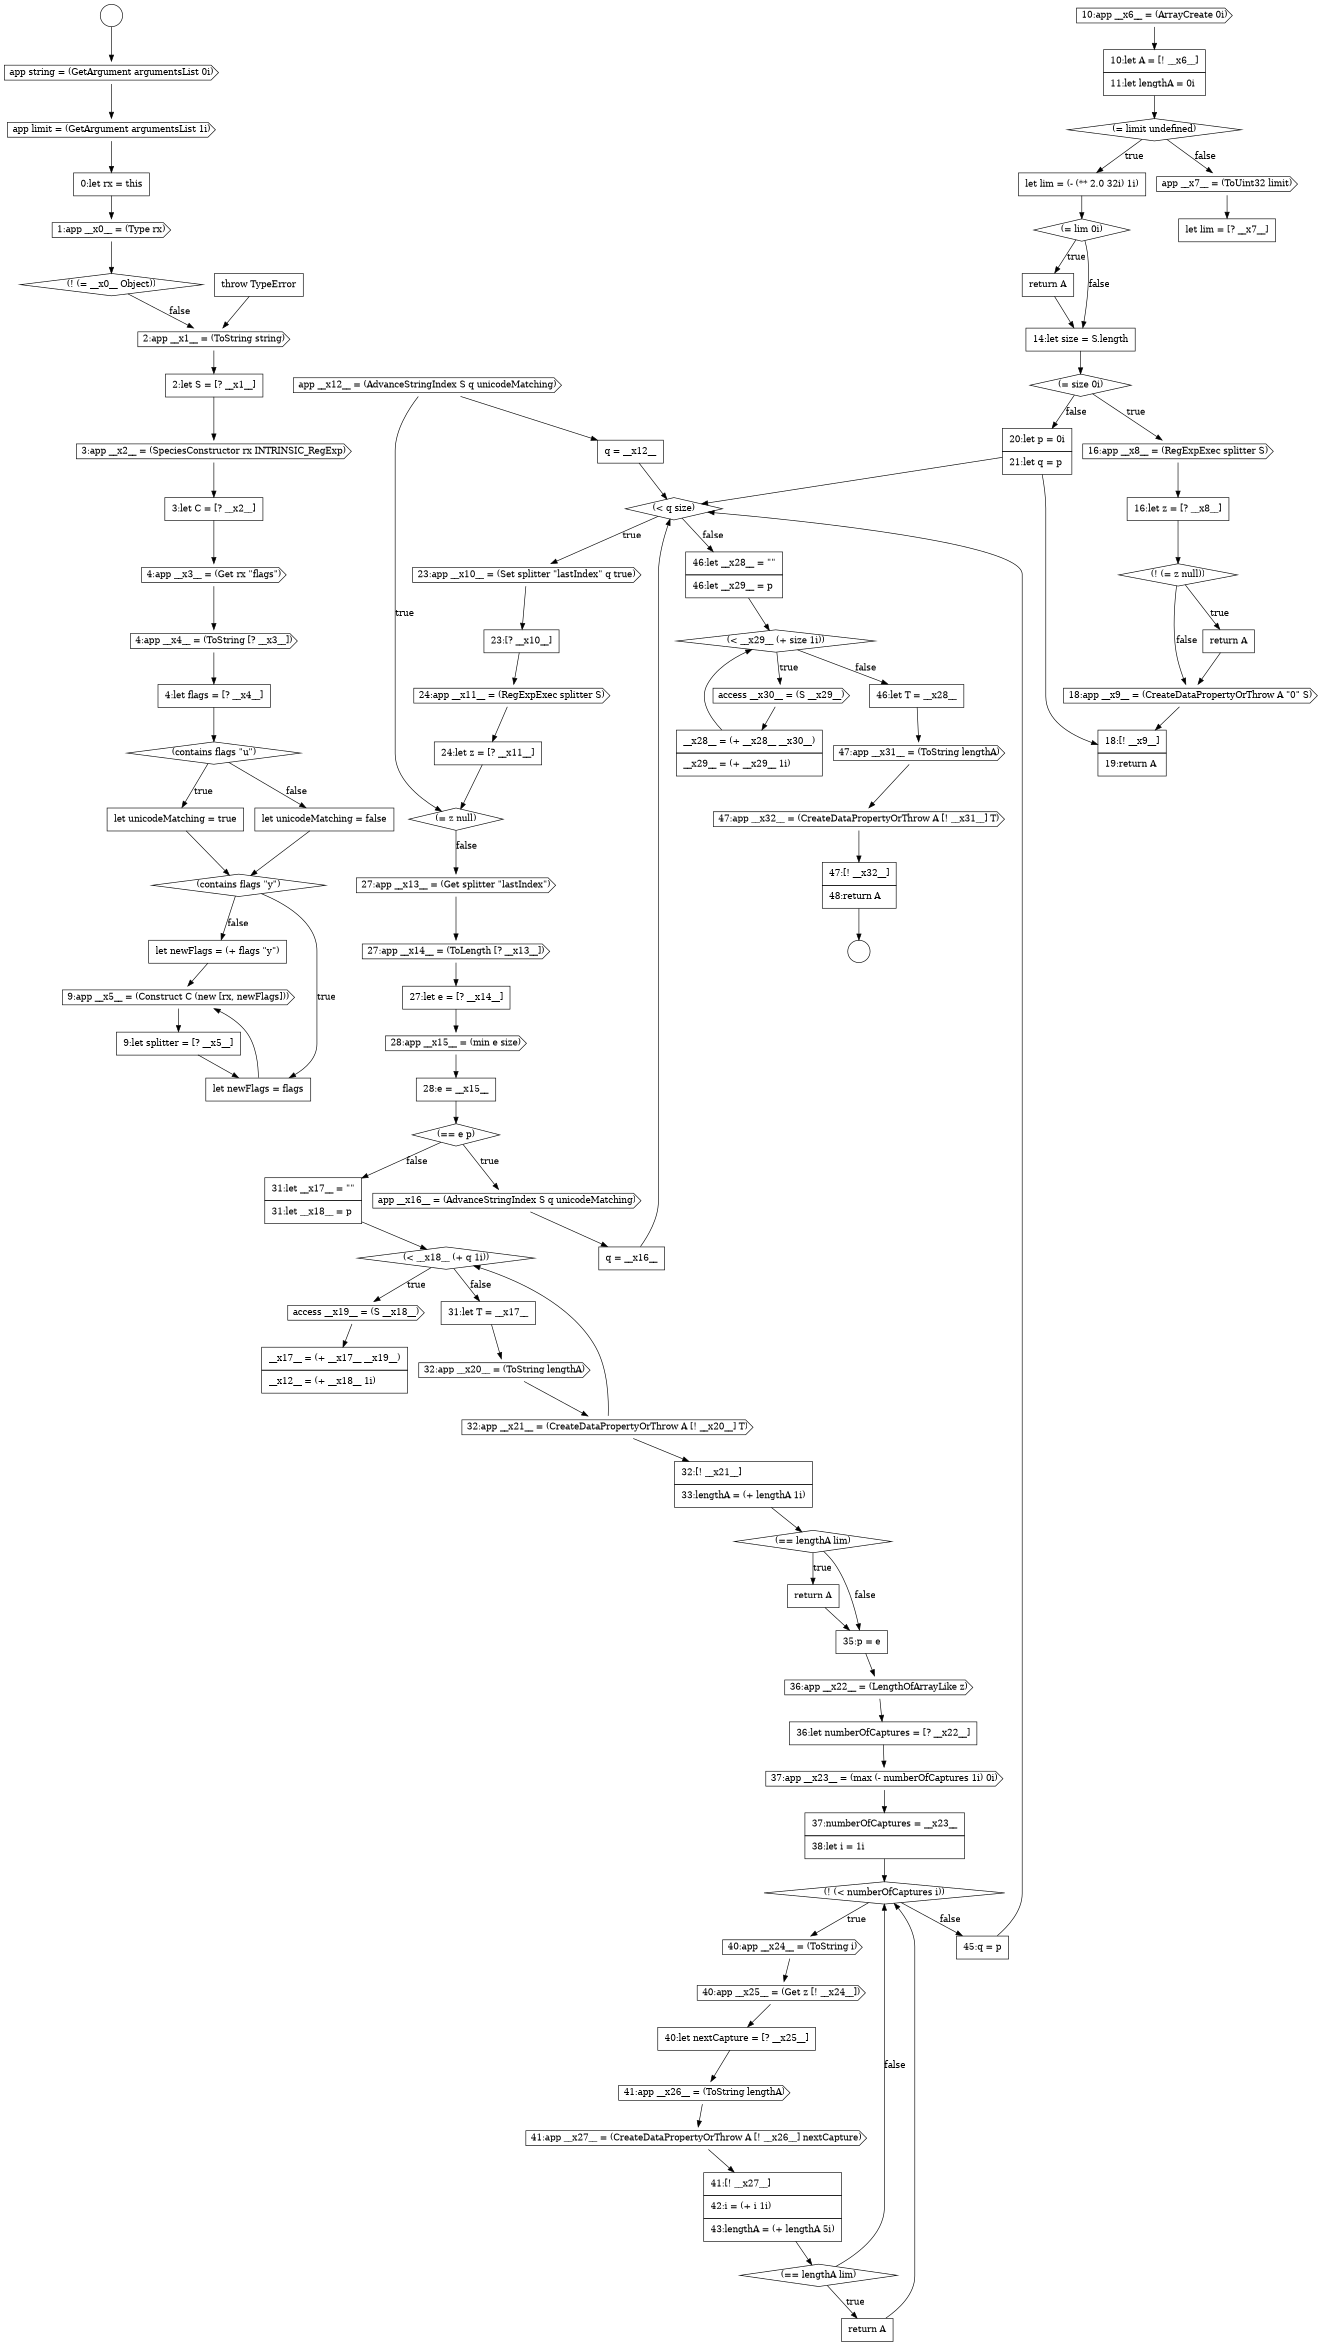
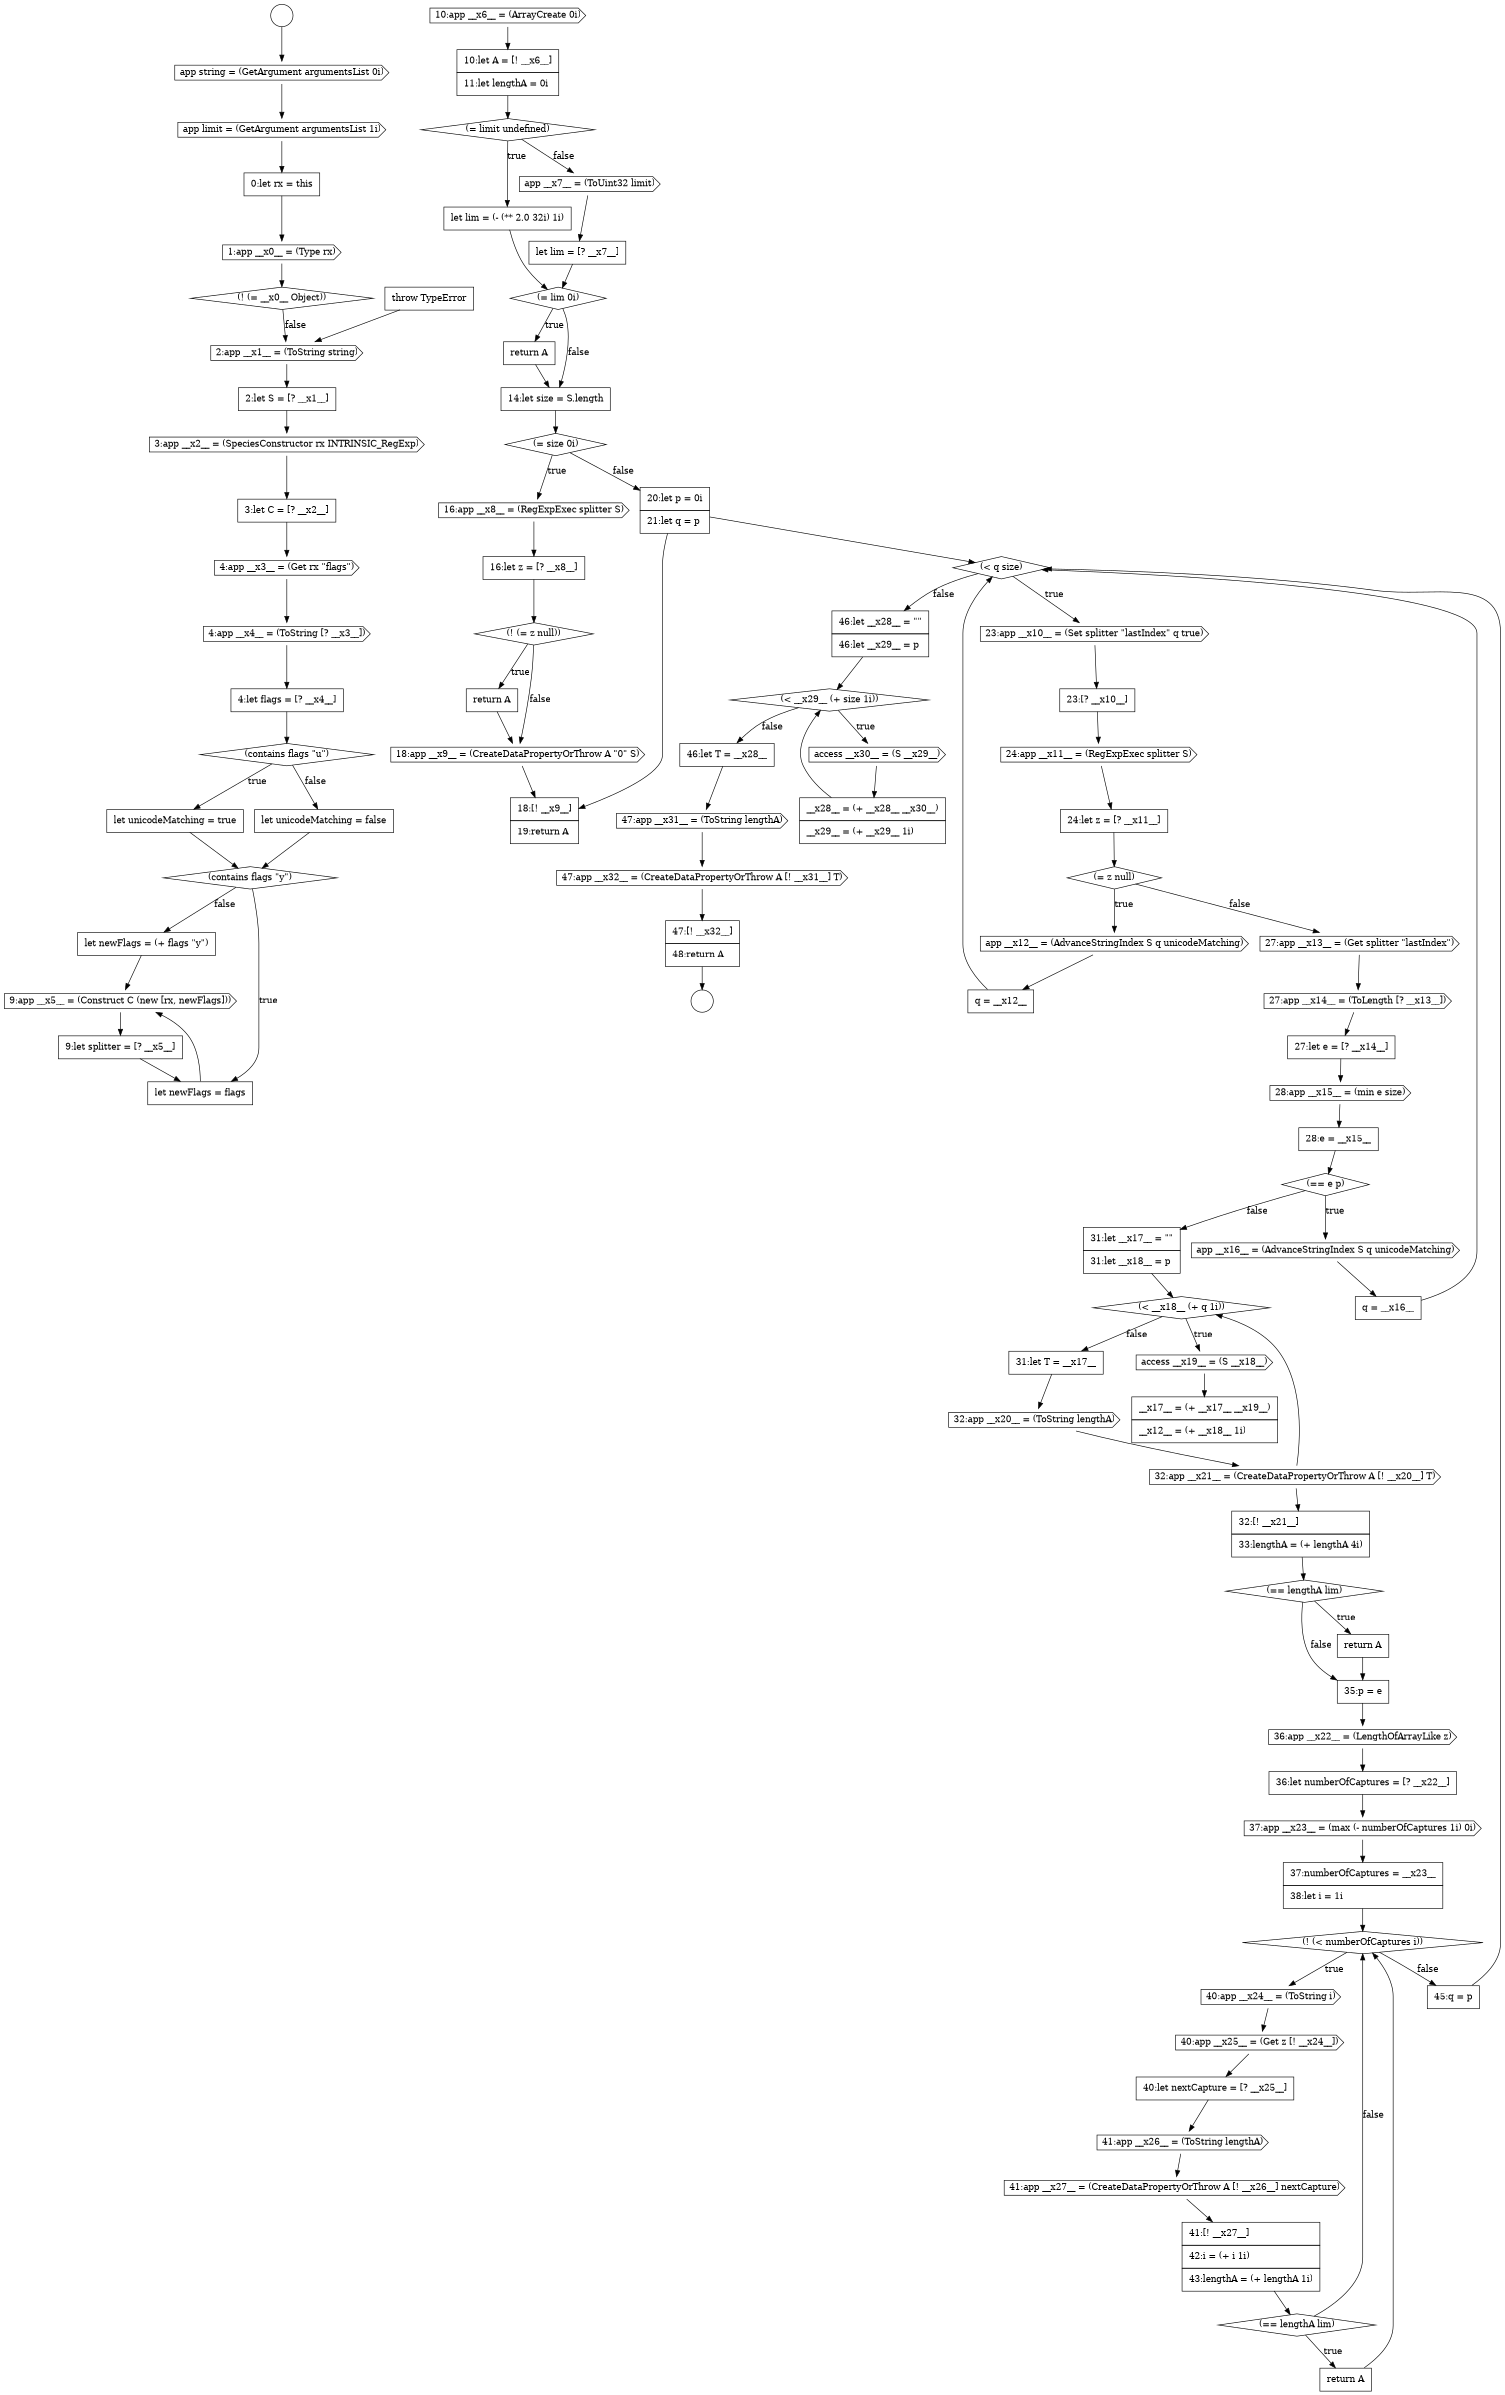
none -> (569, 273)
(395, 608) -> (1114, 908)
(743, 1496) -> (1301, 1545)
(773, 2230) -> (1251, 2279)
